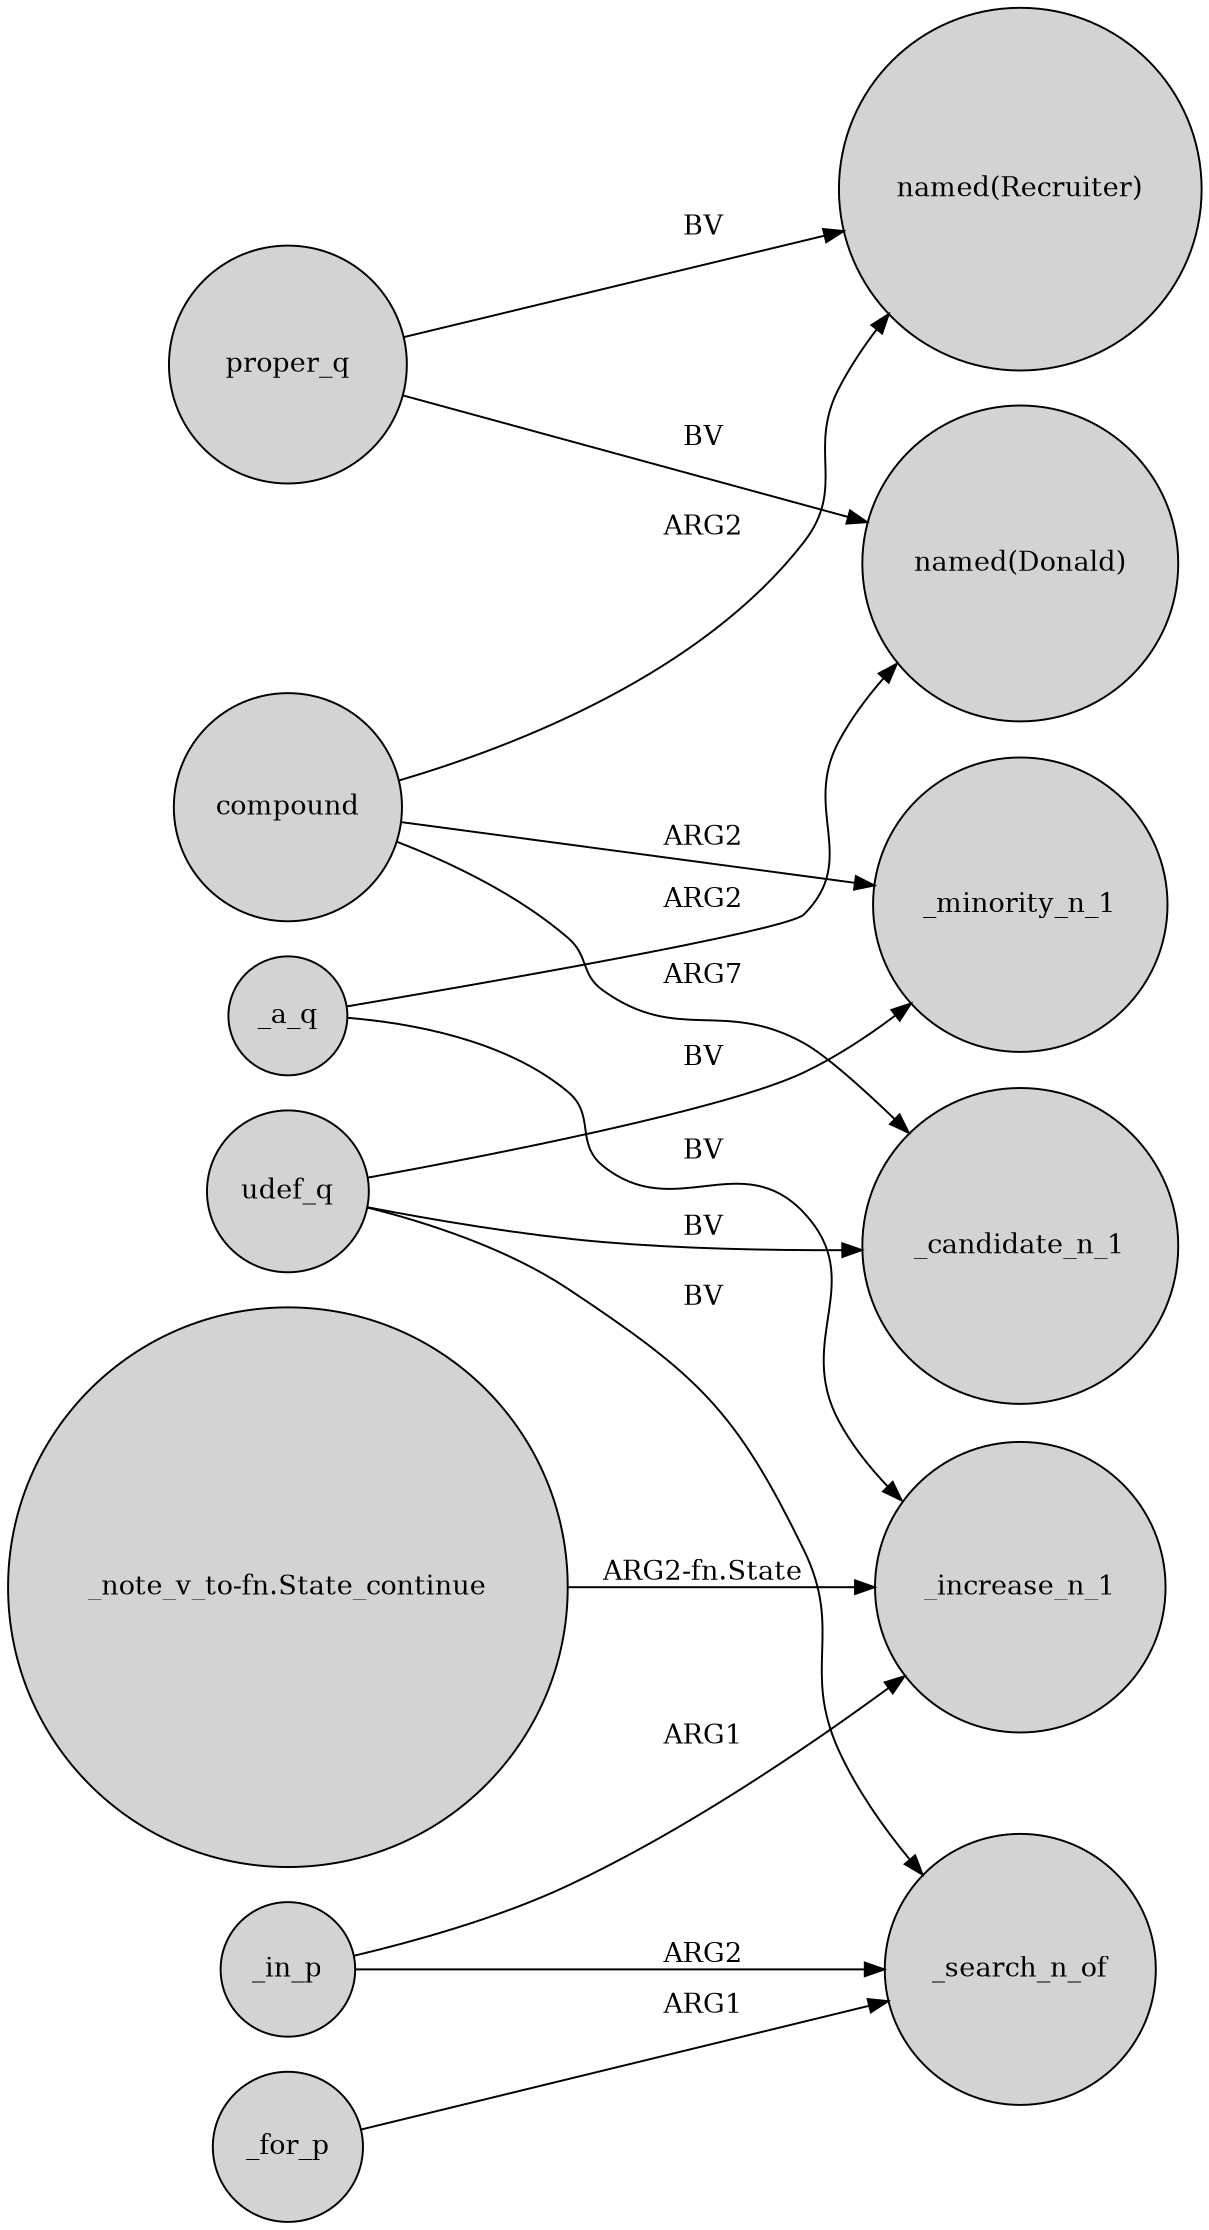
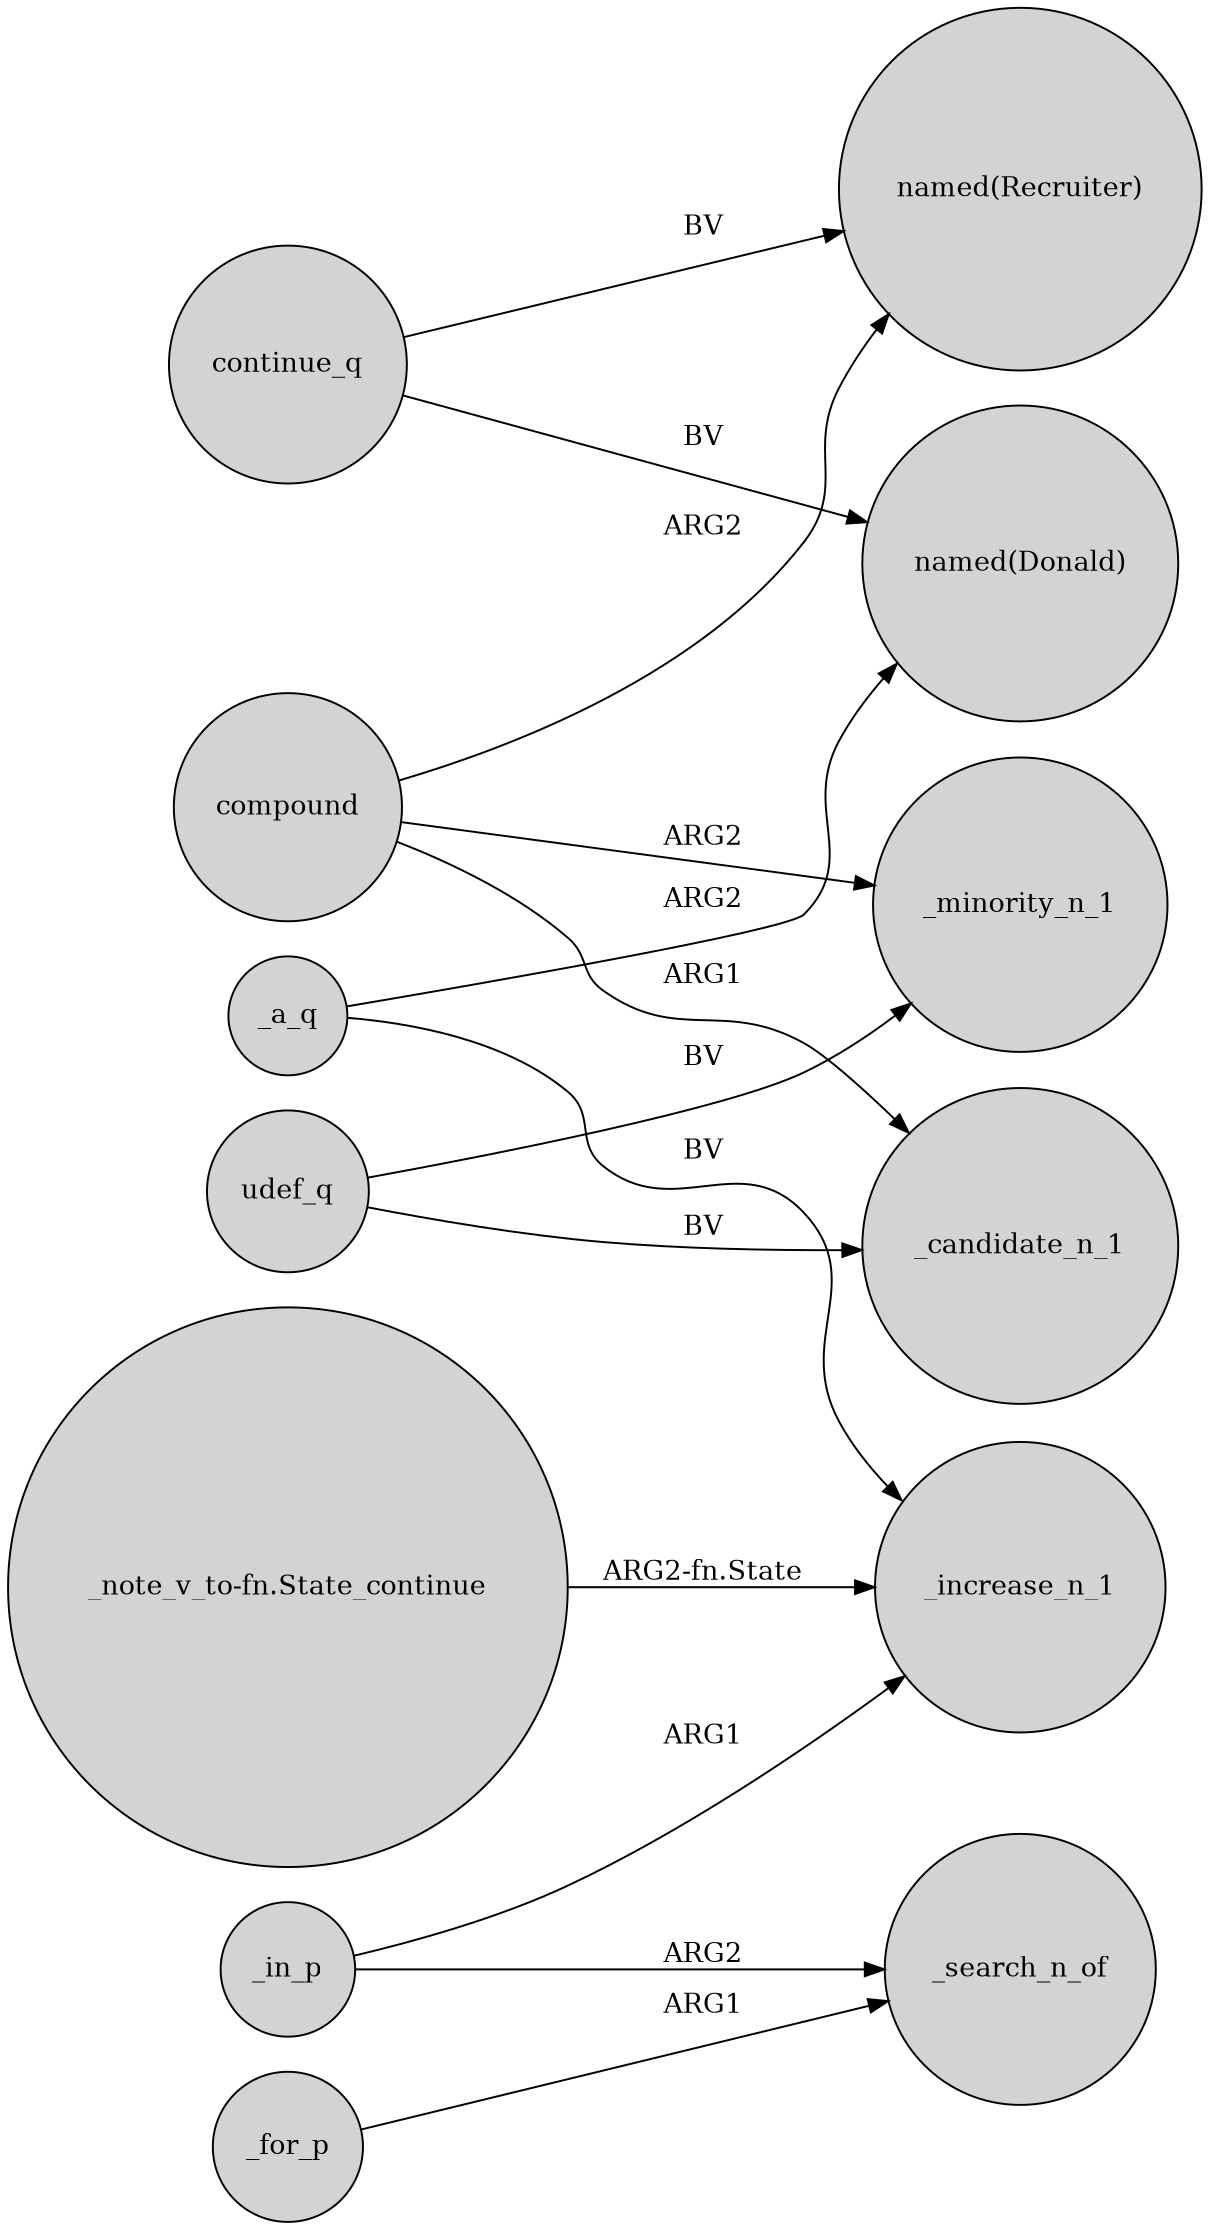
(288, 365) -> (288, 365)
(704, 976) -> (704, 976)
(745, 1446) -> none
